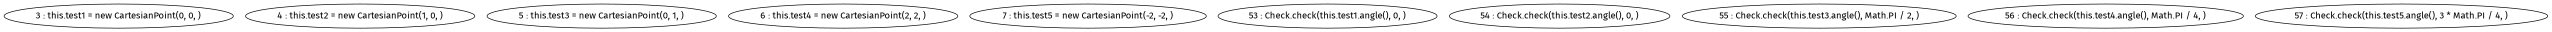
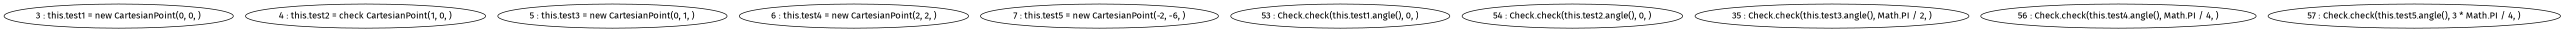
(360, 16) -> (366, 16)
(1088, 16) -> (1099, 16)
(1819, 16) -> (1832, 16)
